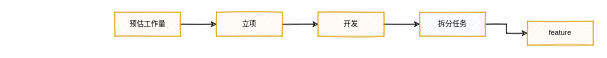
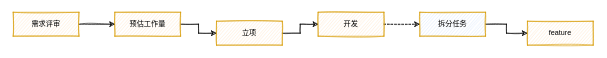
none -> (45, 24)
none -> (95, 24)
(249, 24) -> (249, 33)
(399, 24) -> (399, 24)
